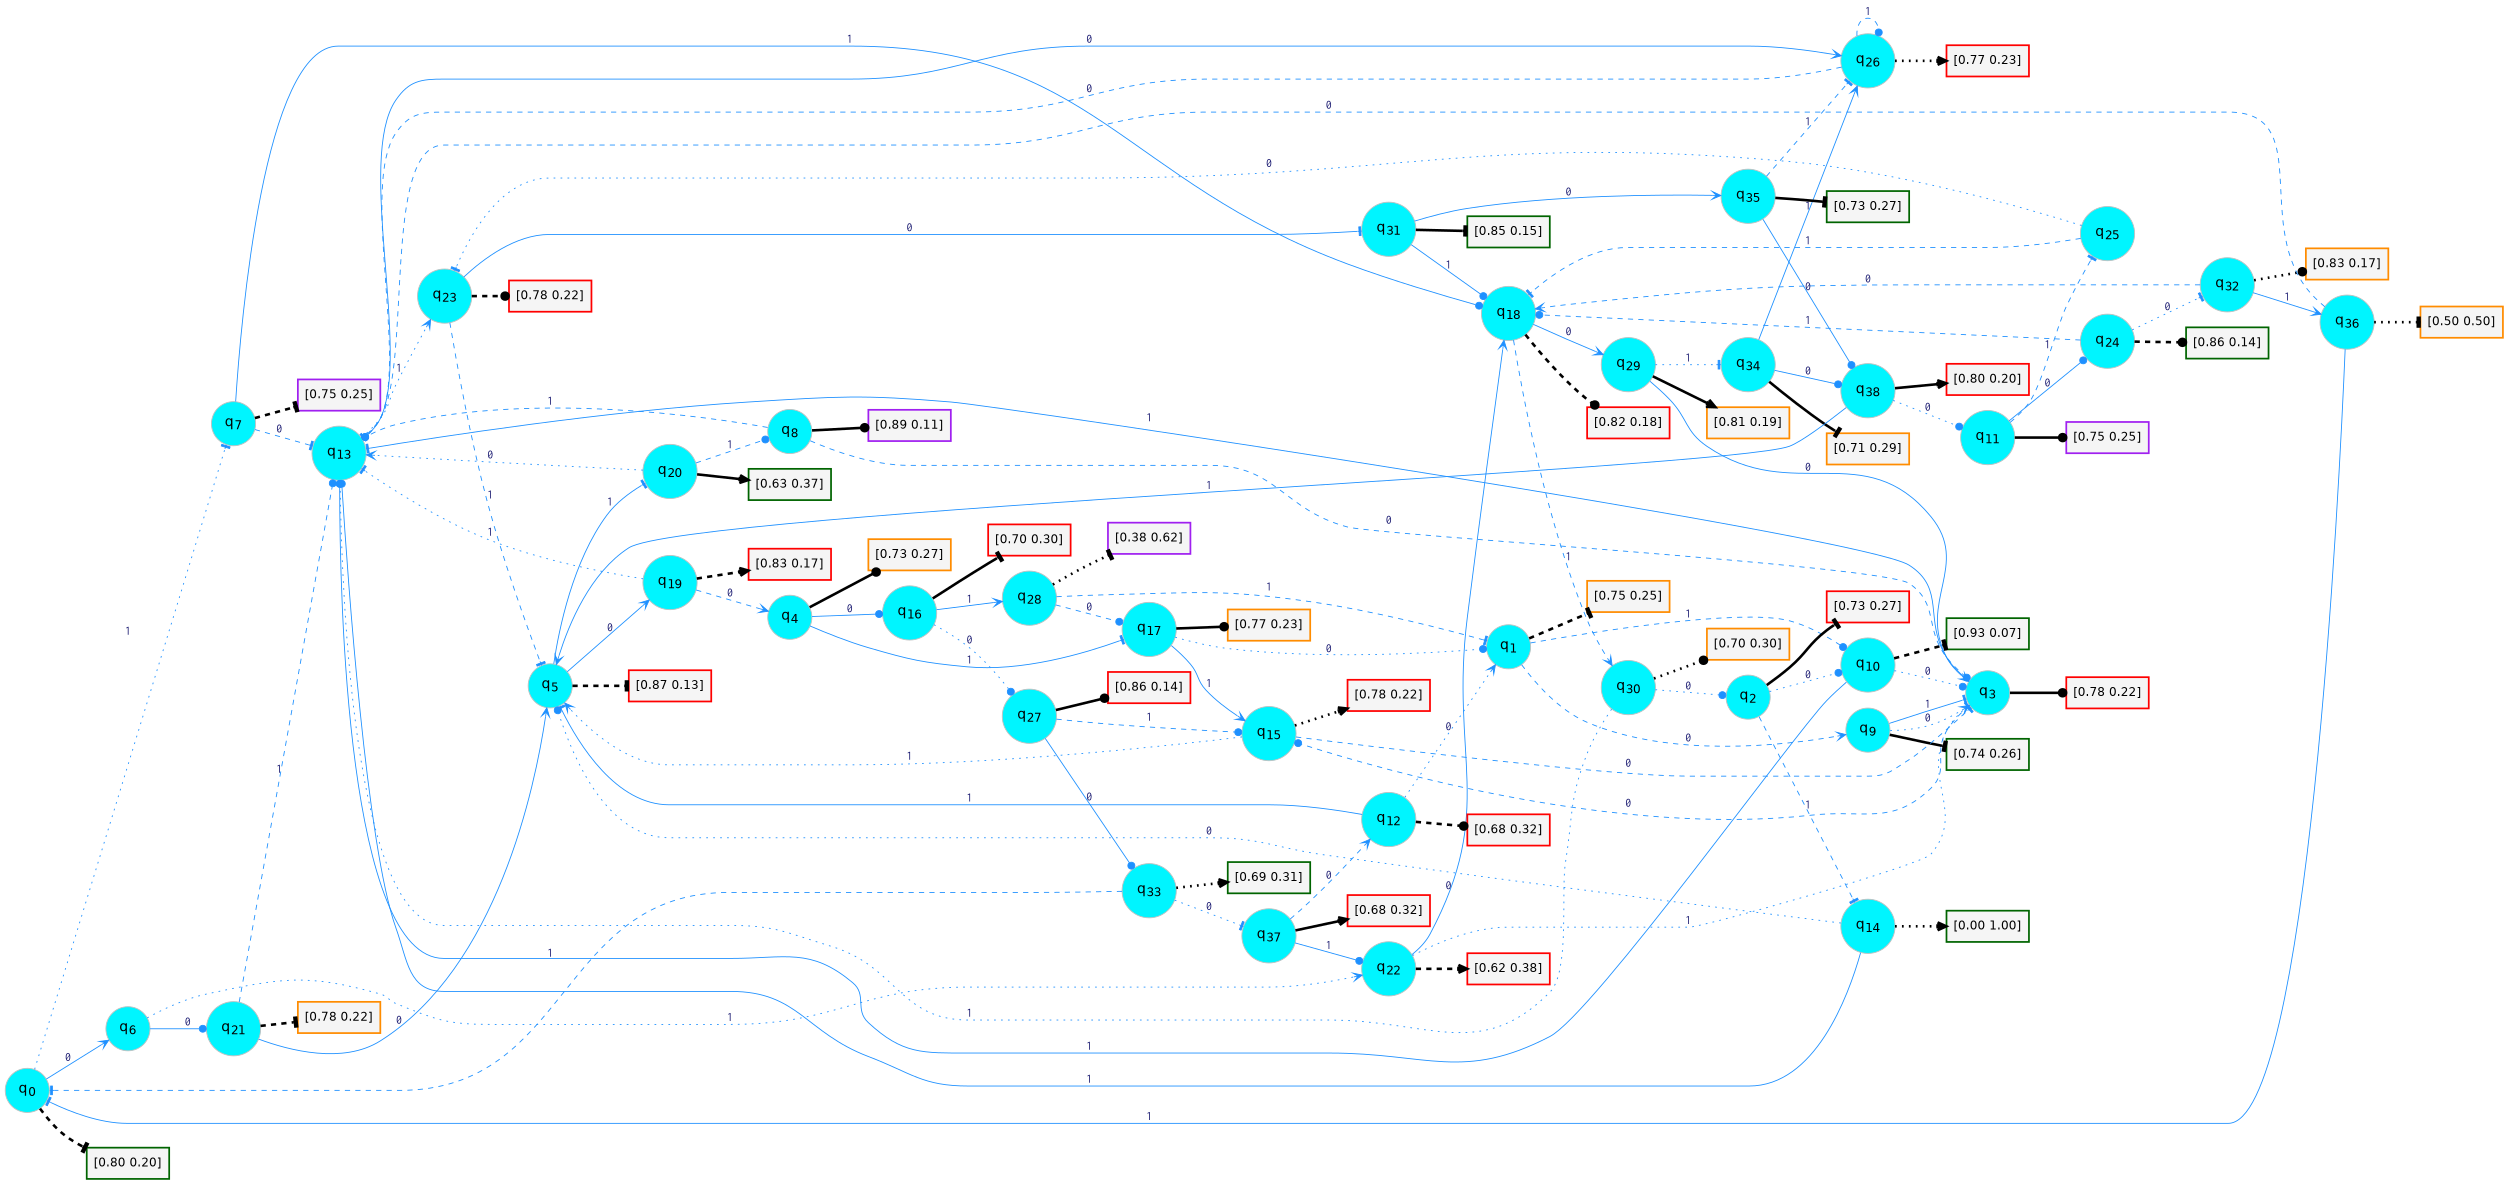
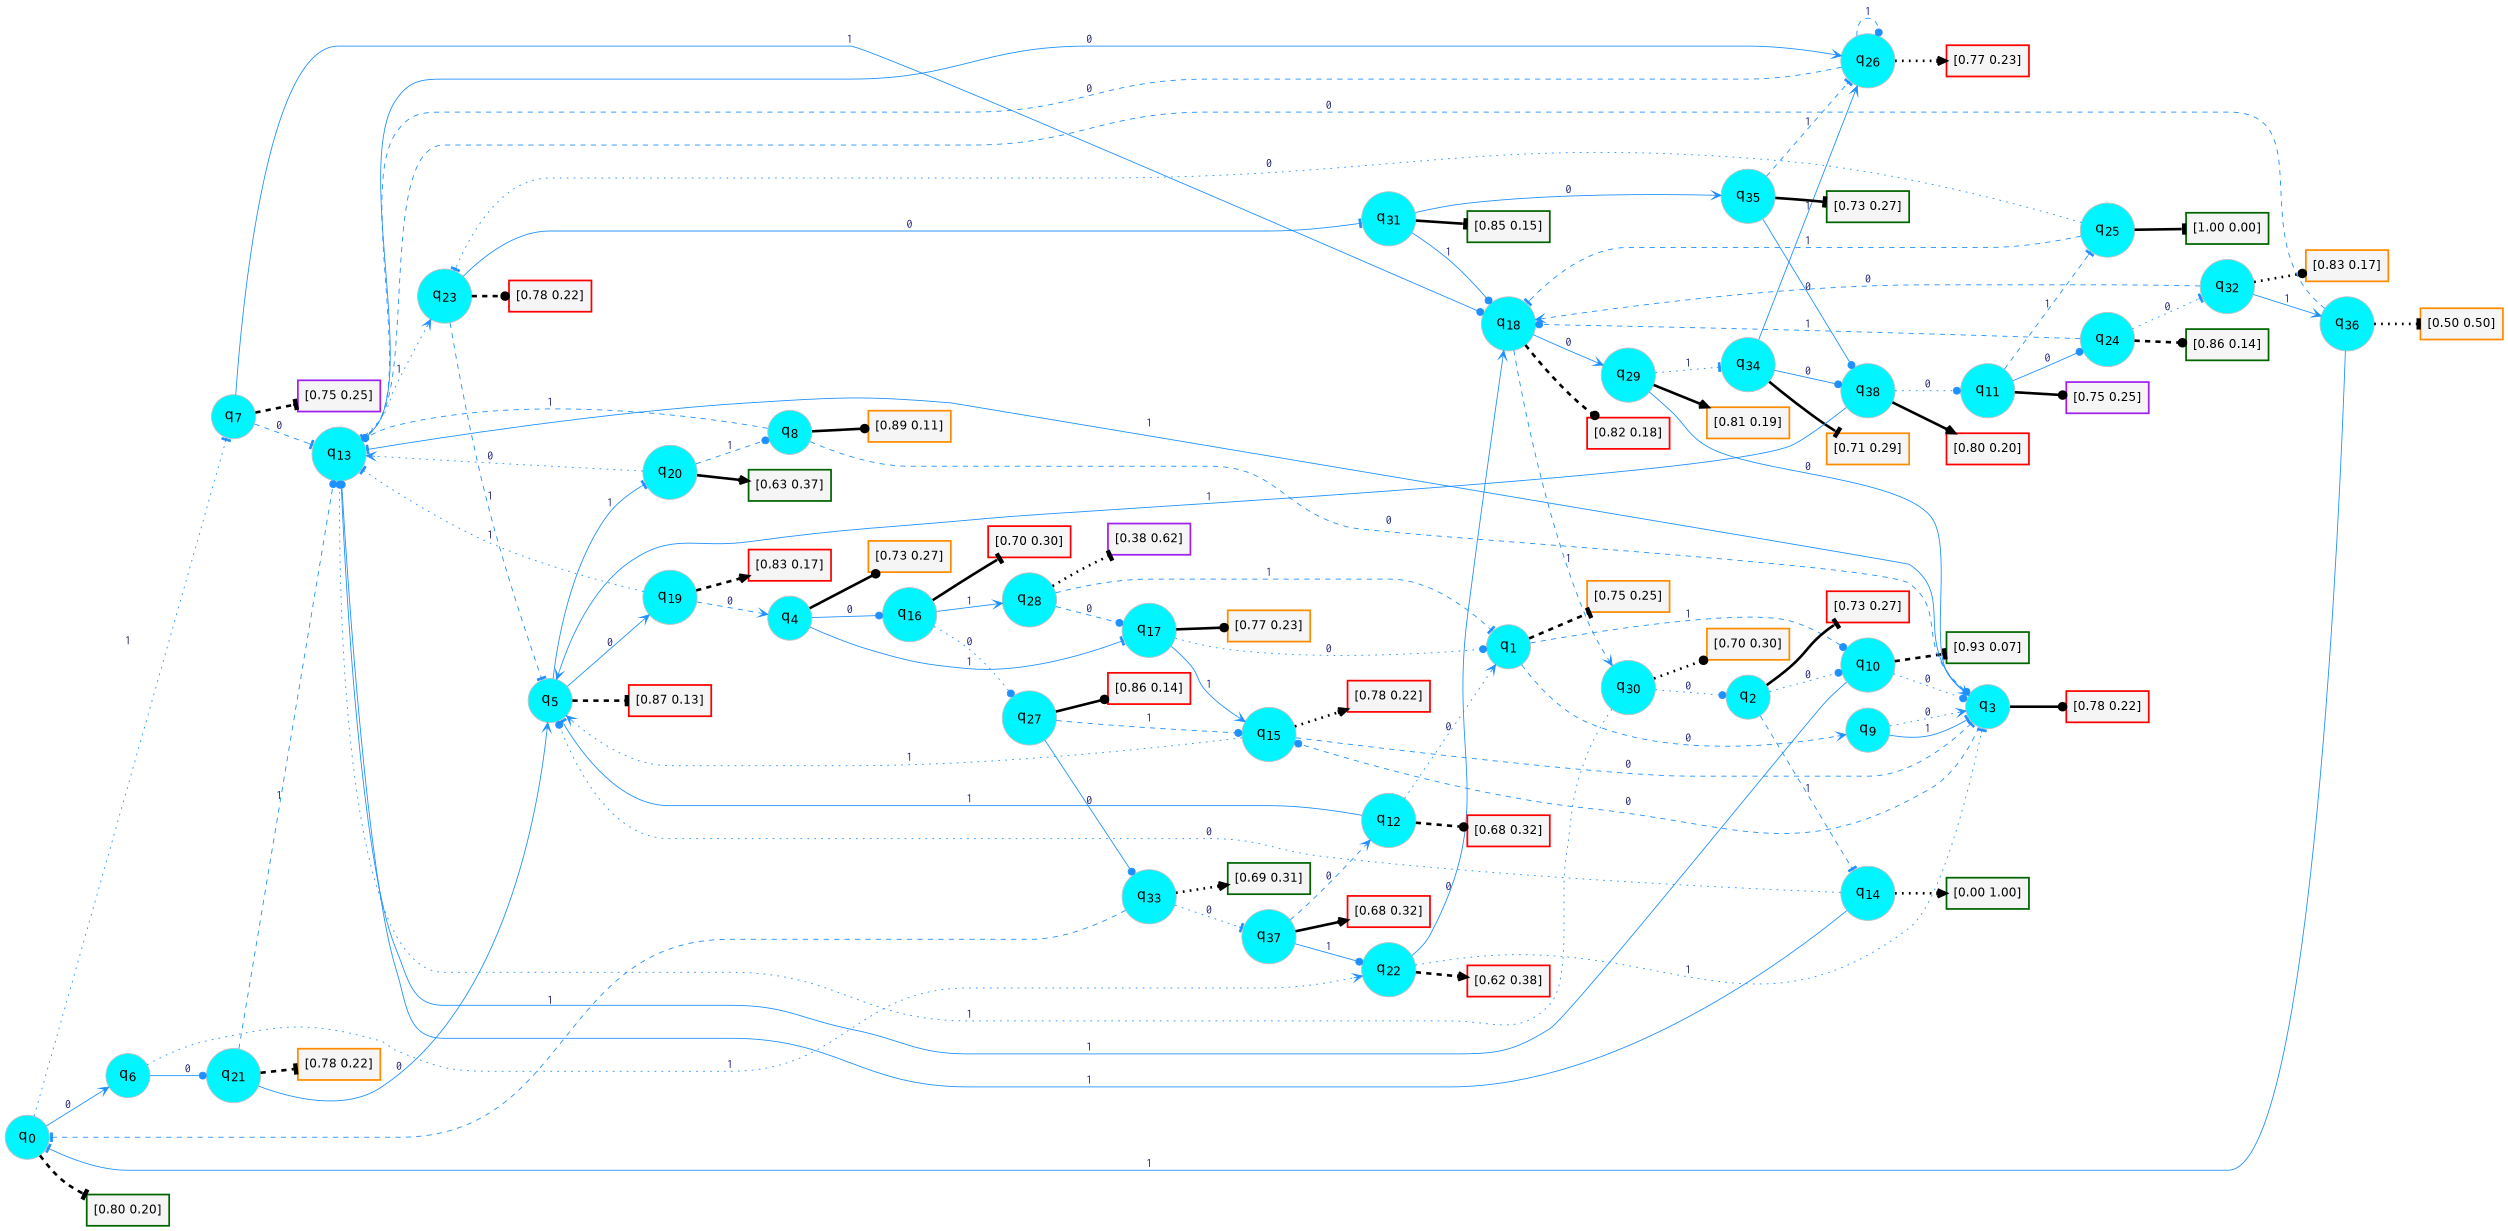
none -> (2227, 228)
(910, 425) -> (910, 426)
(1988, 754) -> none
